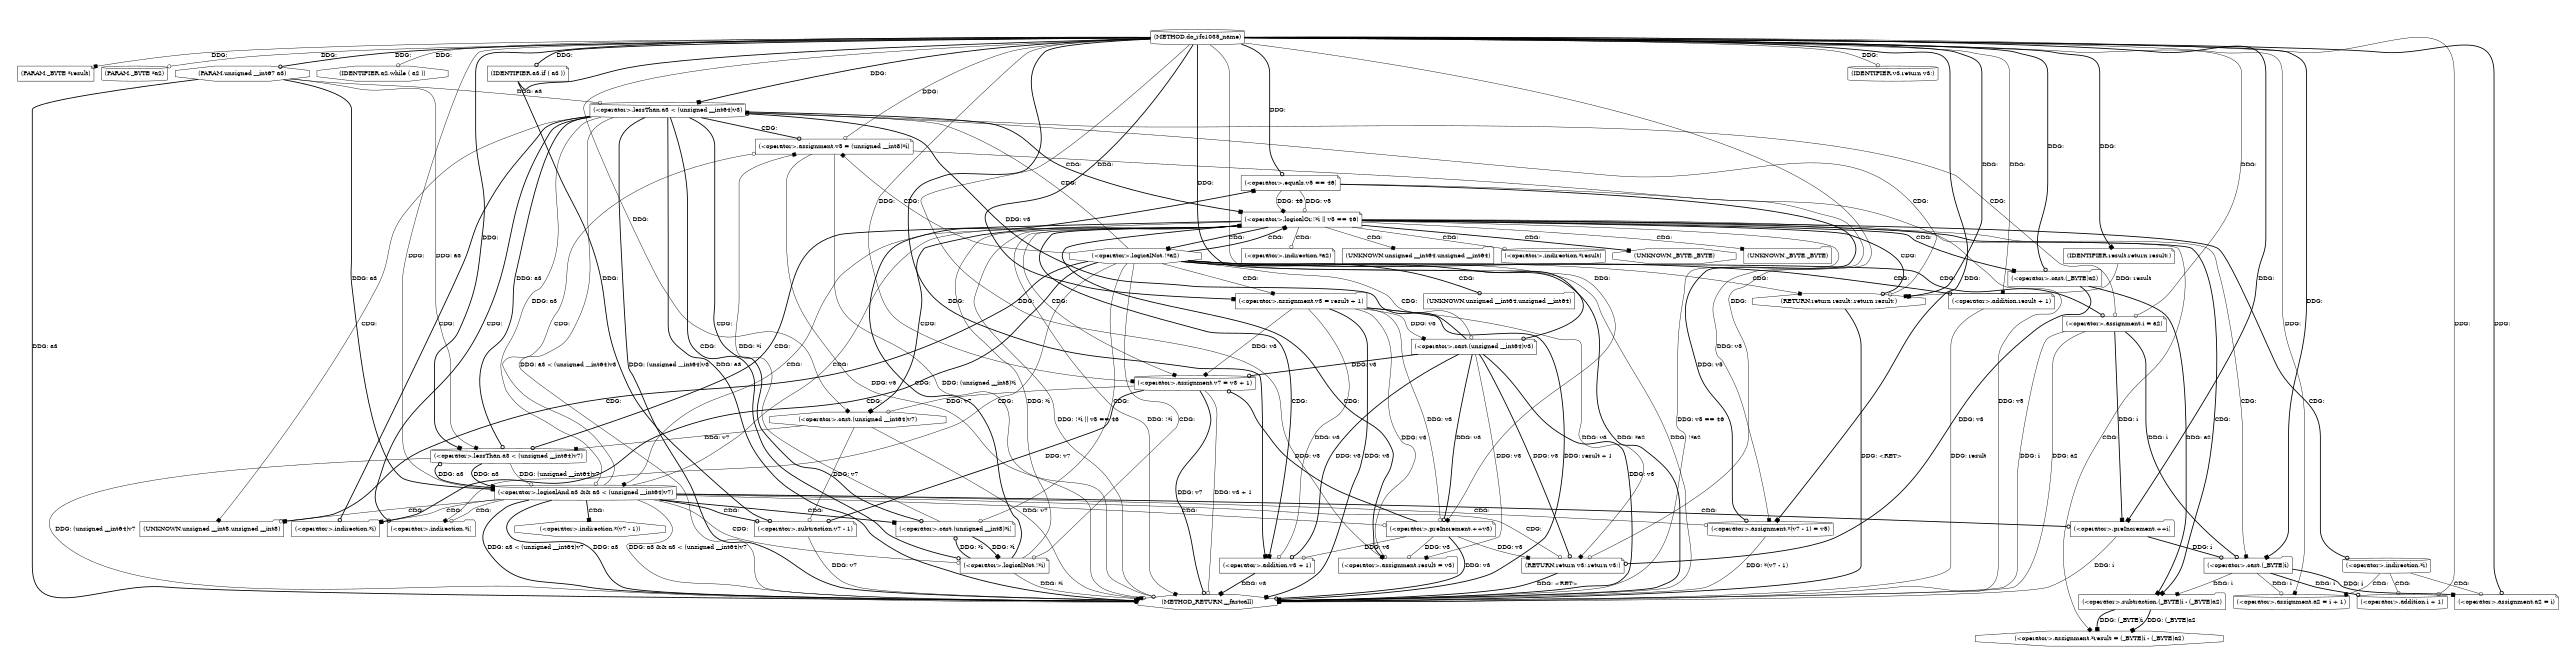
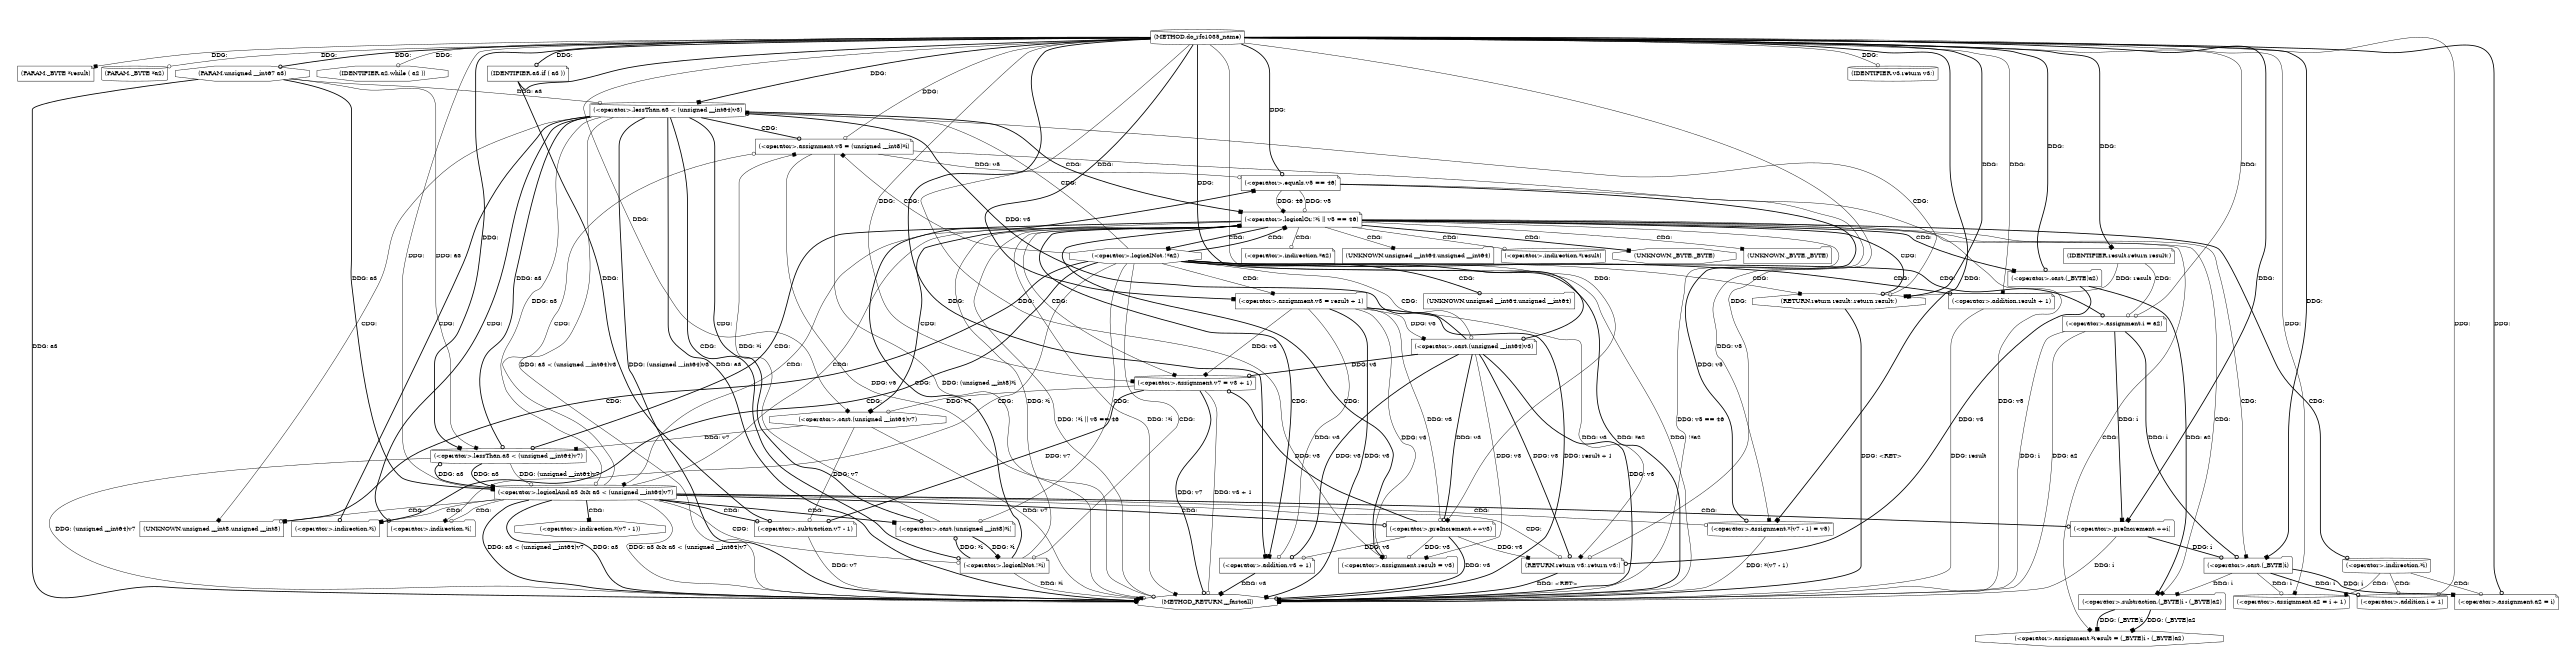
(1466, 126) -> (2151, 291)
none -> (1058, 173)
(1956, 236) -> (1956, 236)
(1030, 507) -> (1030, 507)
